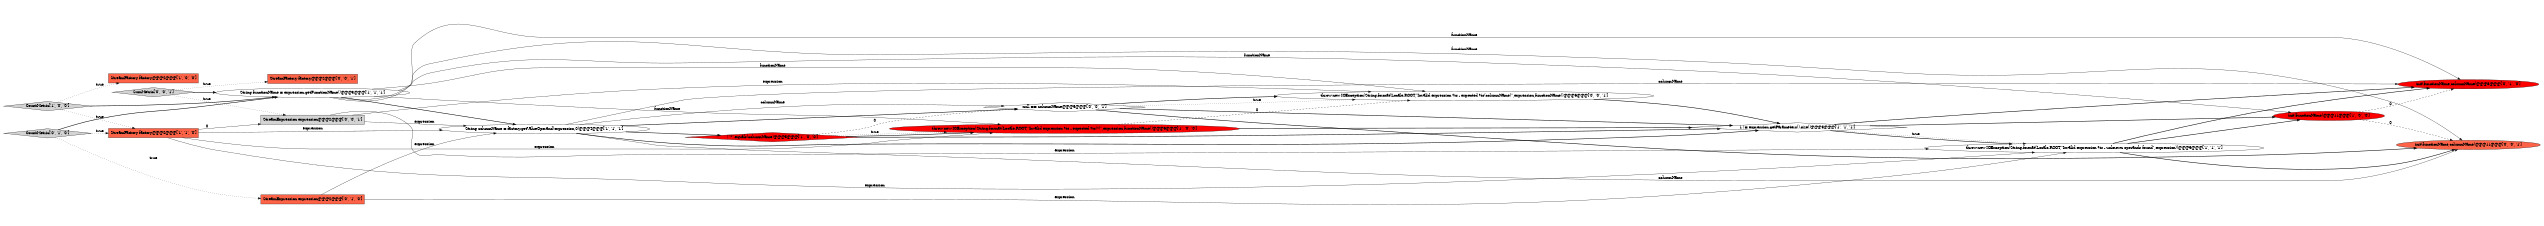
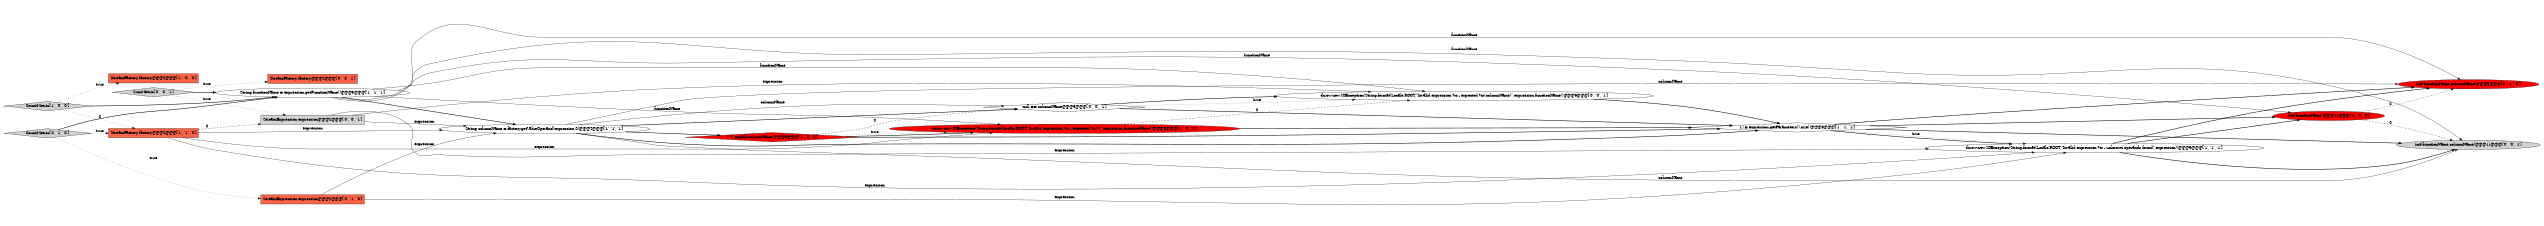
(100, 117) -> (100, 117)
(228, 127) -> (228, 127)
(2468, 145) -> (2468, 145)
(1754, 153) -> (2132, 136)
